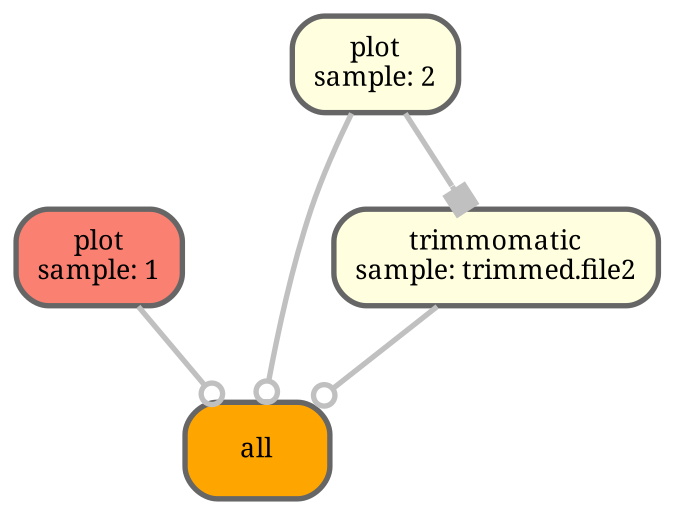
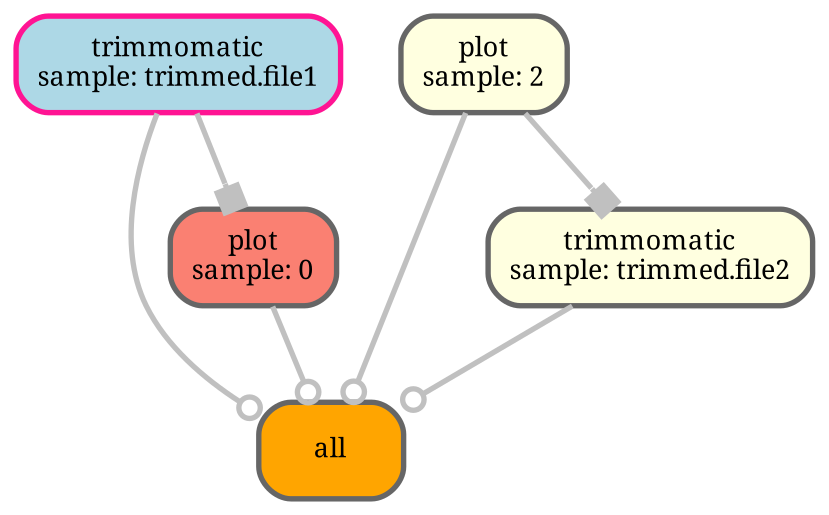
none -> (178, 64)
(99, 257) -> (253, 257)
